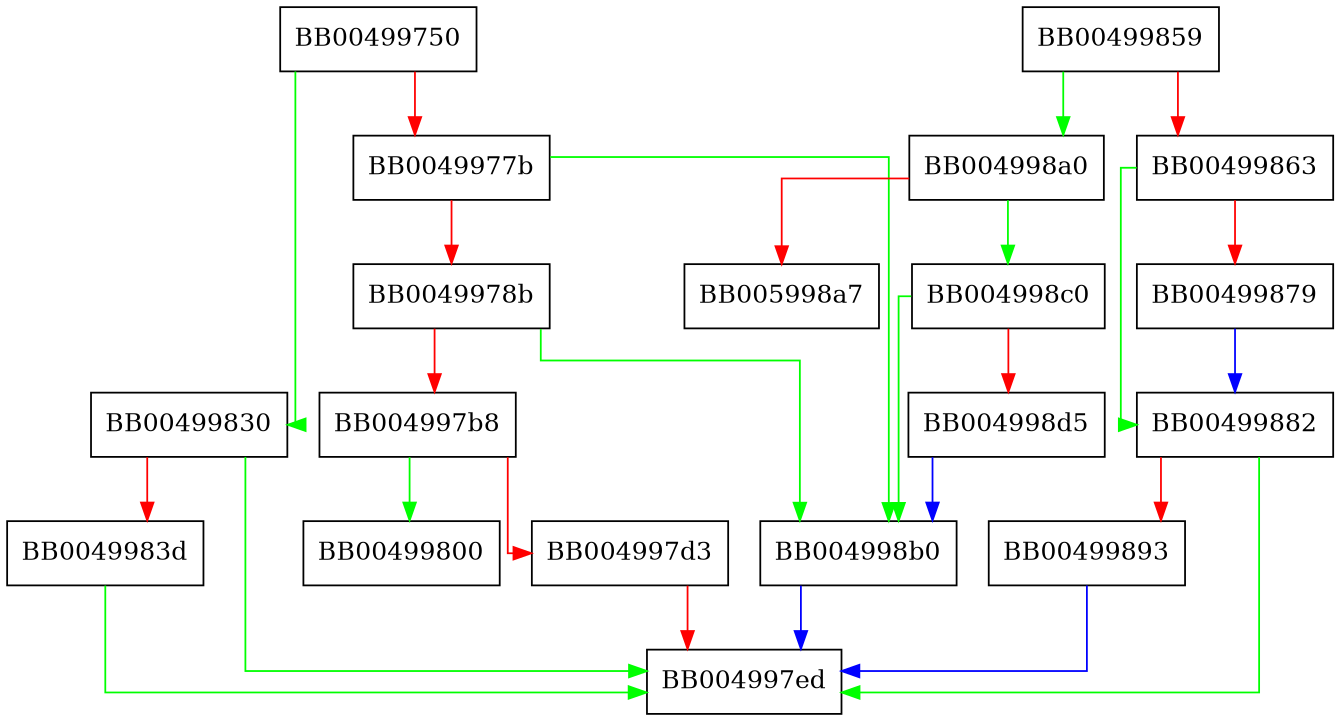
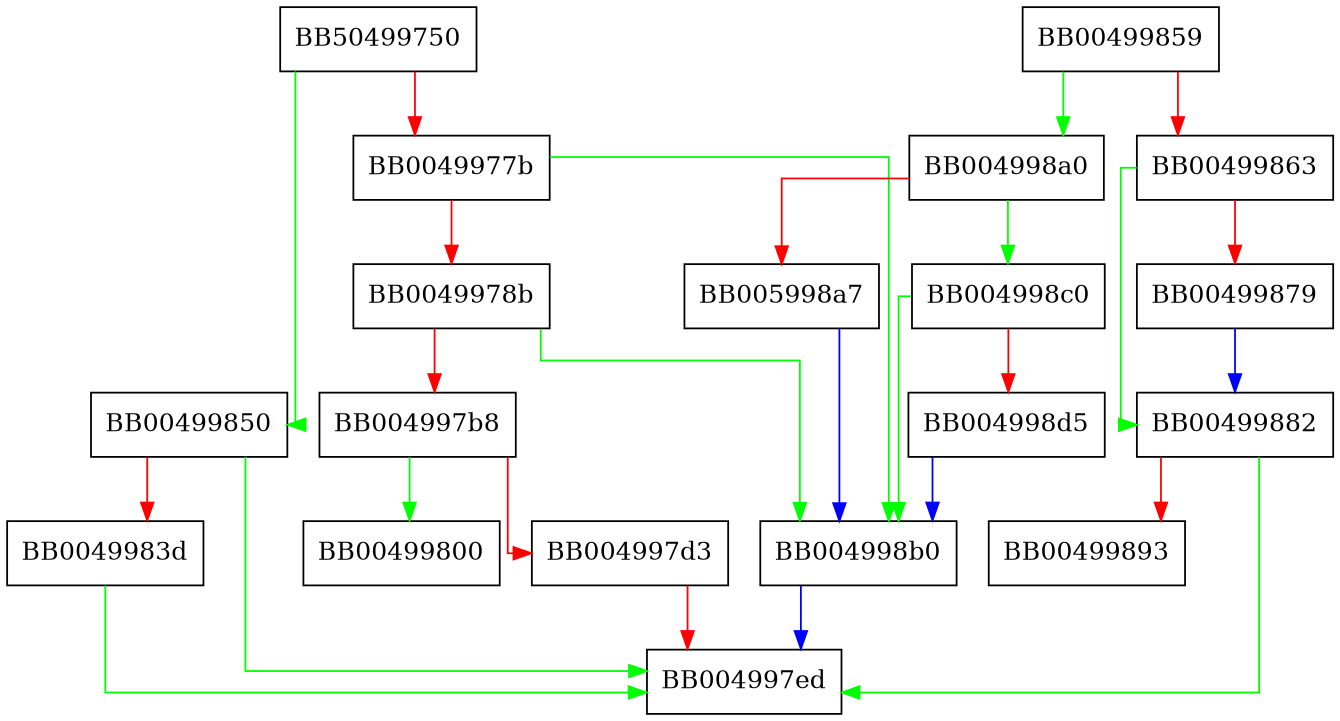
(378, 39) -> (378, 39)
none -> (839, 416)
(189, 425) -> (189, 425)
(1016, 671) -> none
